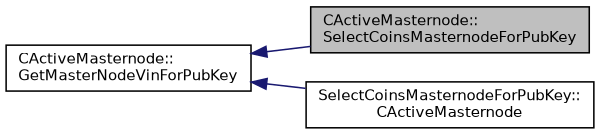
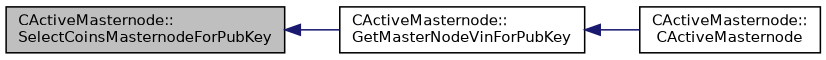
(289, 49) -> (320, 30)
(450, 105) -> (730, 30)
